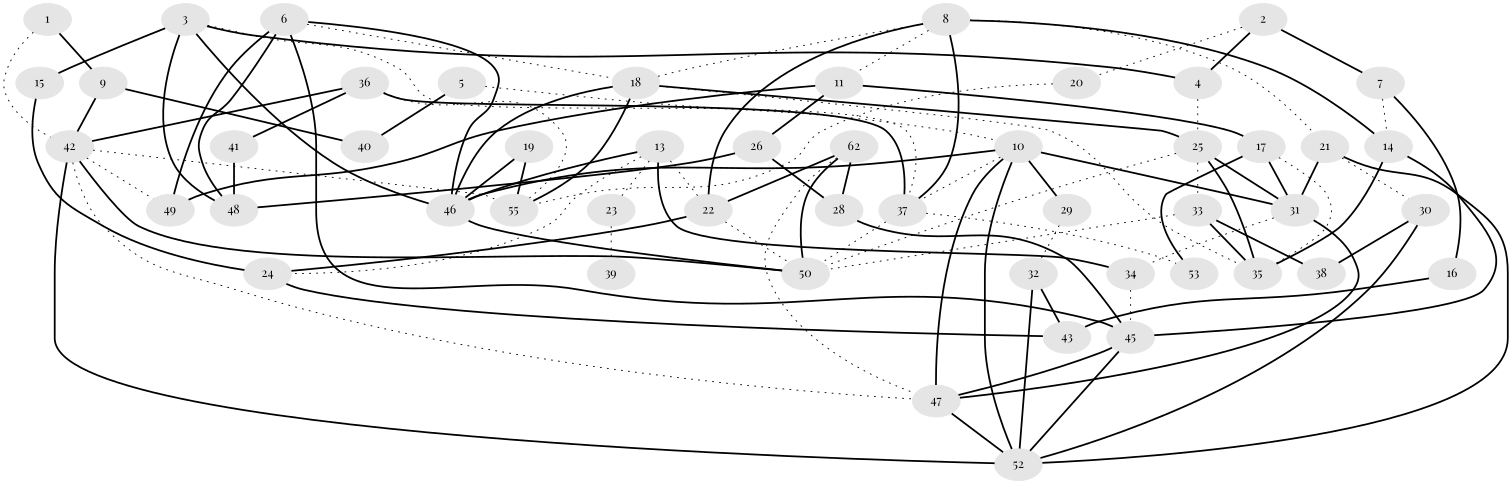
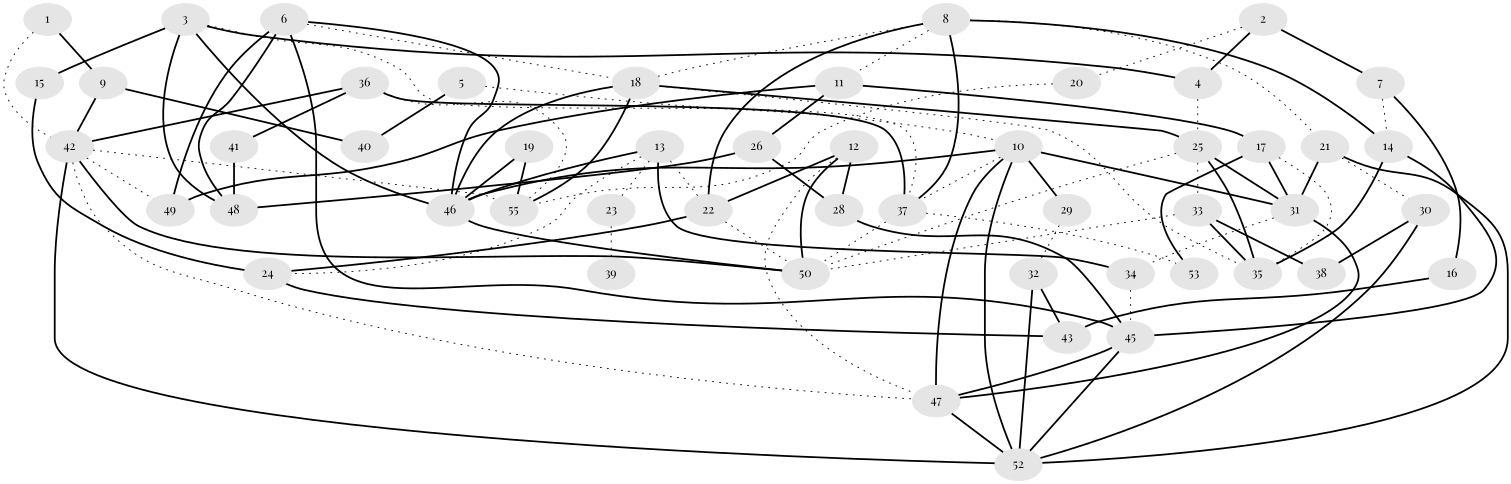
(854, 147) -> (854, 147)
